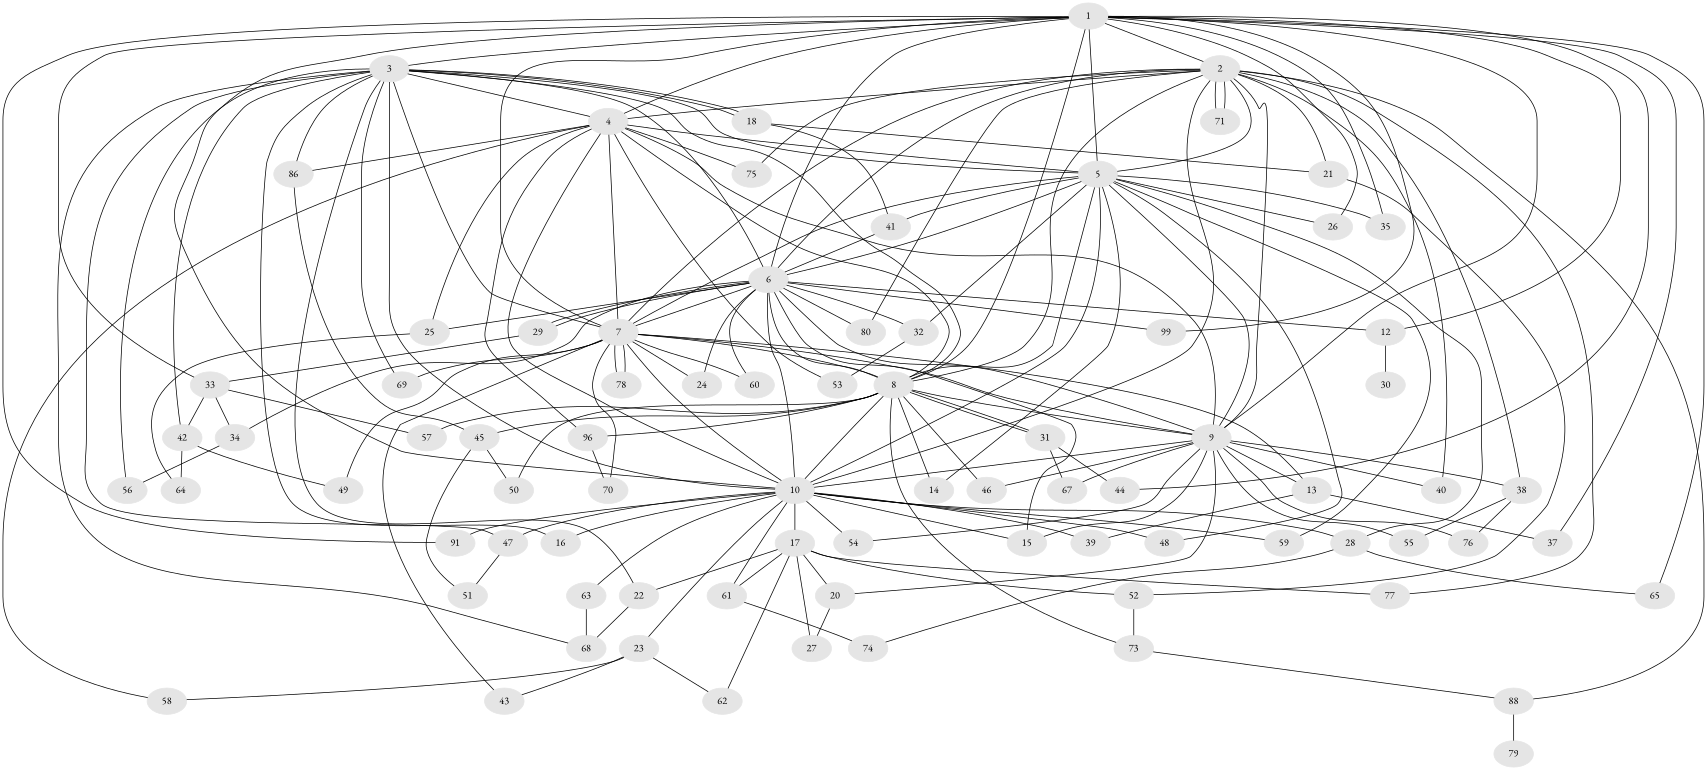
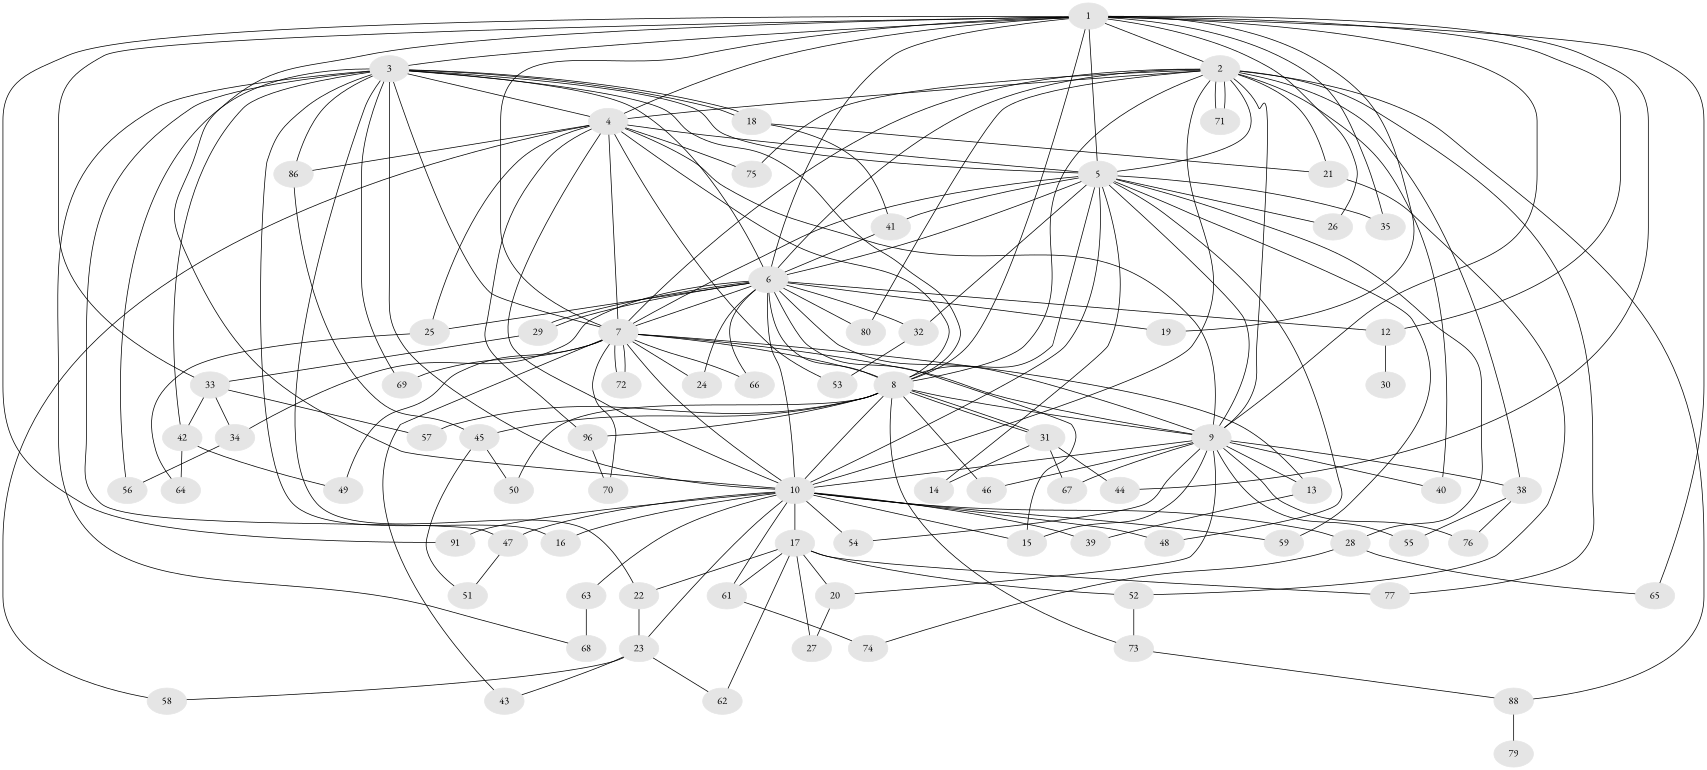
(1166, 332) -> (1166, 332)
(621, 385) -> (621, 385)
(755, 385) -> (755, 385)
(914, 438) -> (997, 460)
(1552, 543) -> none
(613, 622) -> (639, 622)
